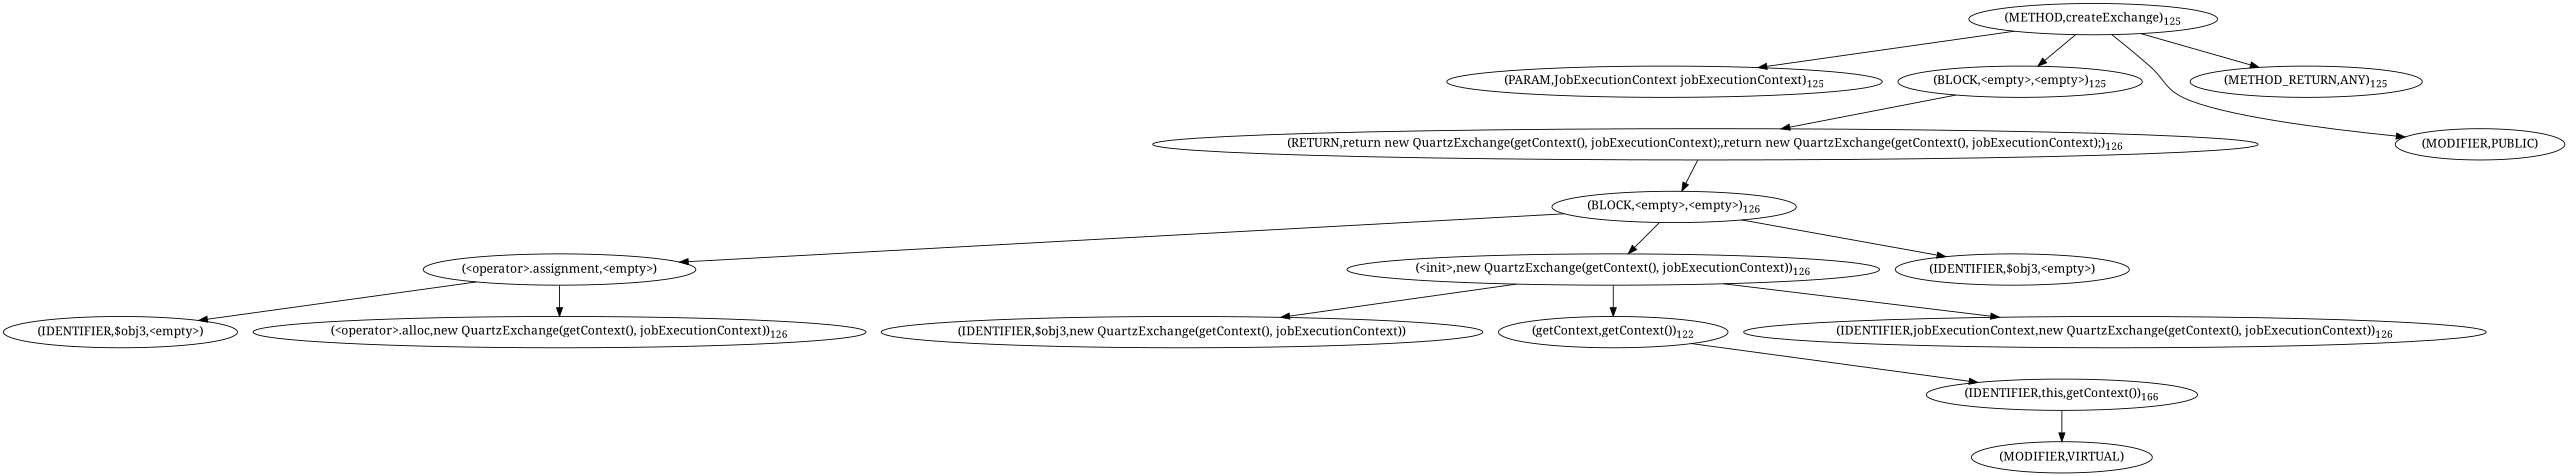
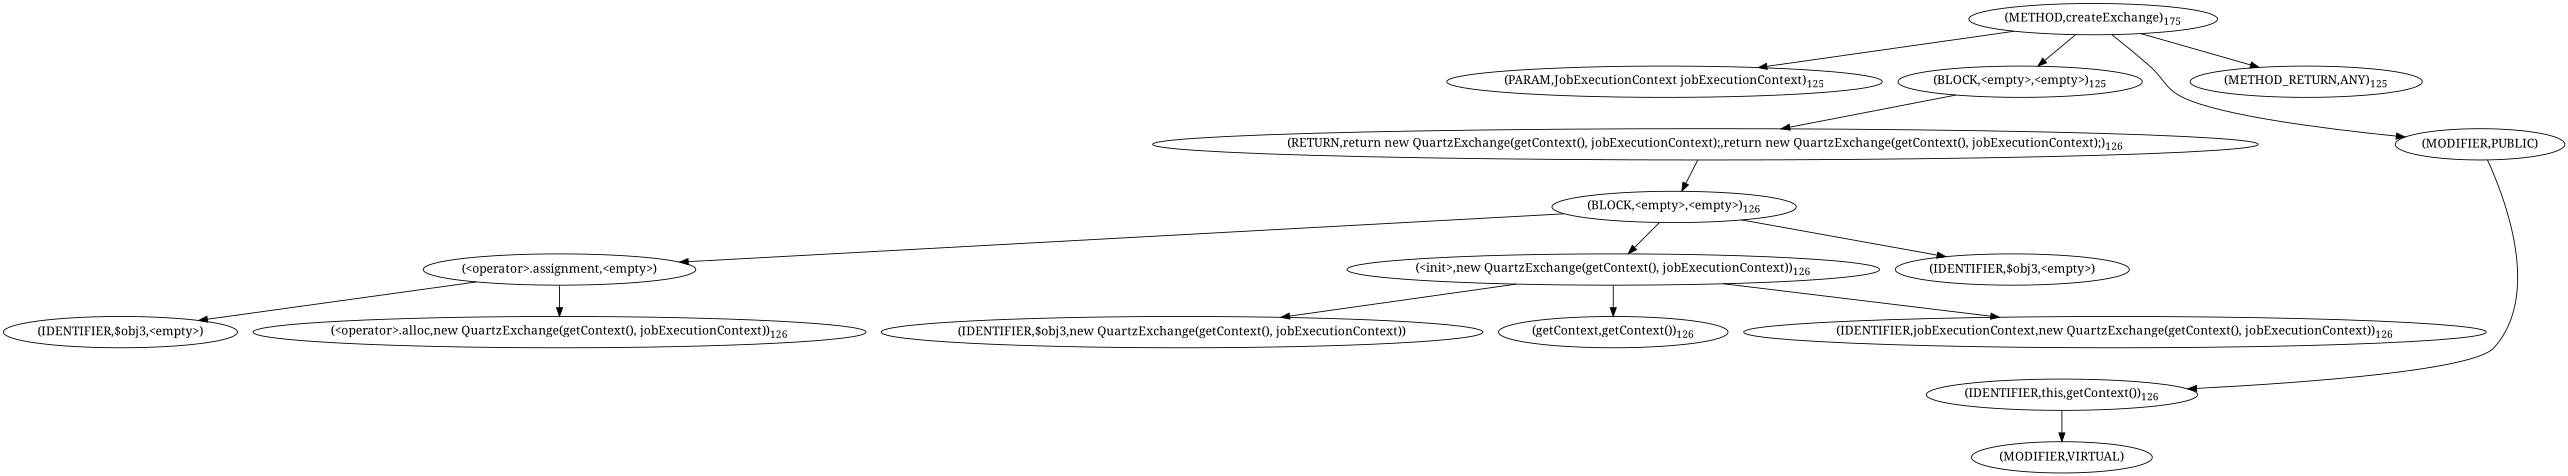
(2173, 18) -> (2173, 18)
(1685, 331) -> (1685, 331)
(1830, 362) -> (2445, 365)
(2150, 393) -> (2150, 393)
